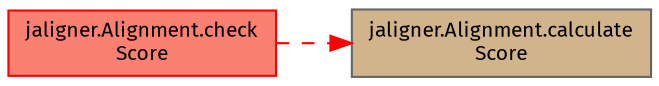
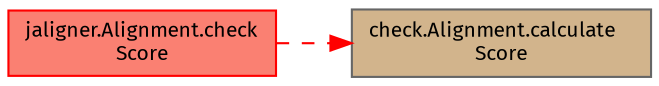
(501, 43) -> (501, 43)
